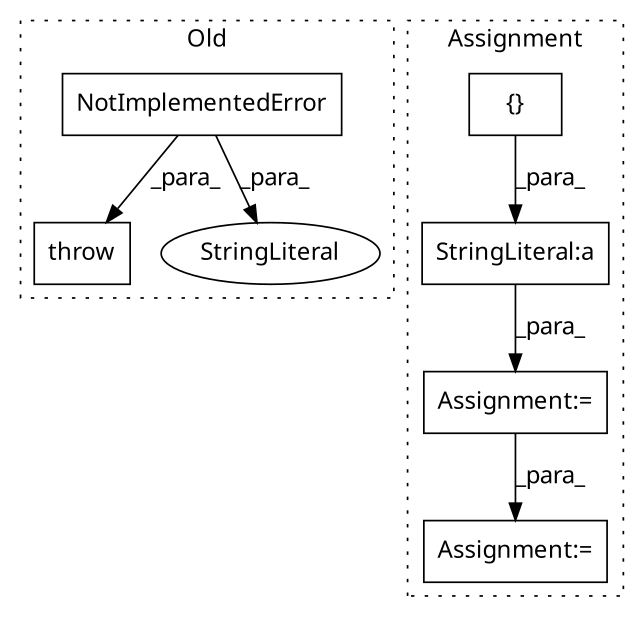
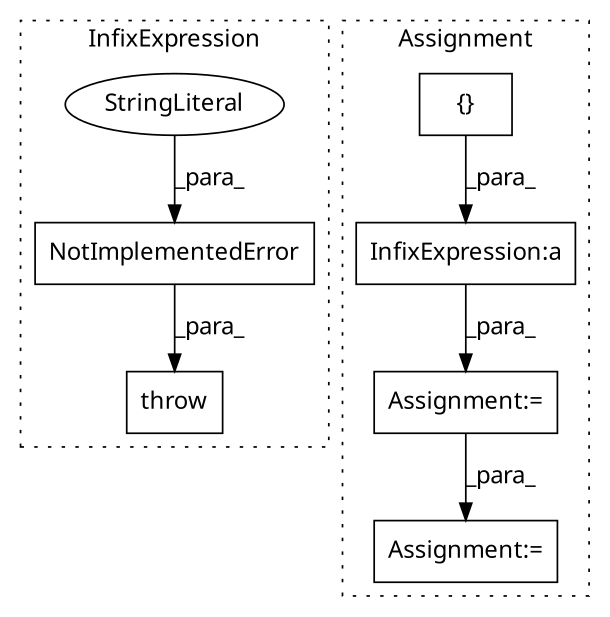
(207, 40) -> (175, 40)
(233, 171) -> (175, 170)
(515, 253) -> (466, 253)
